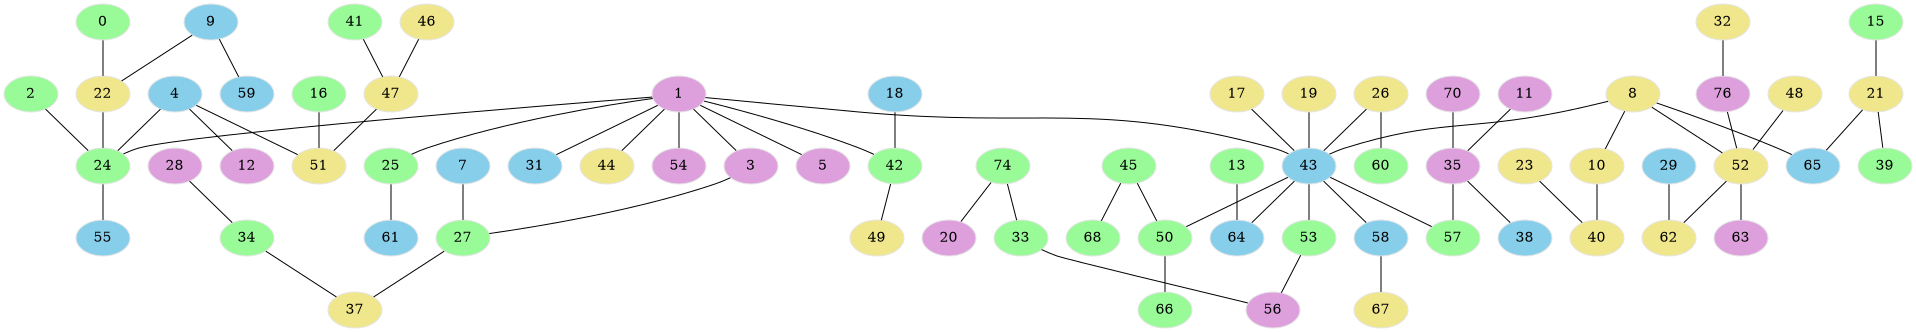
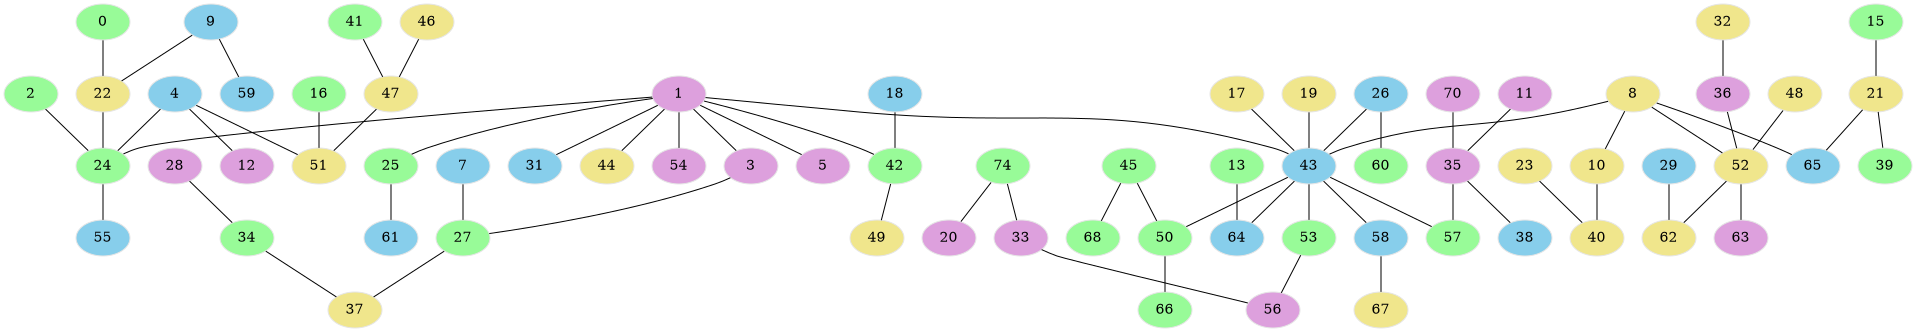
(1381, 94) -> (1381, 94)
(1723, 94) -> (1723, 94)
(1021, 238) -> (1021, 238)
